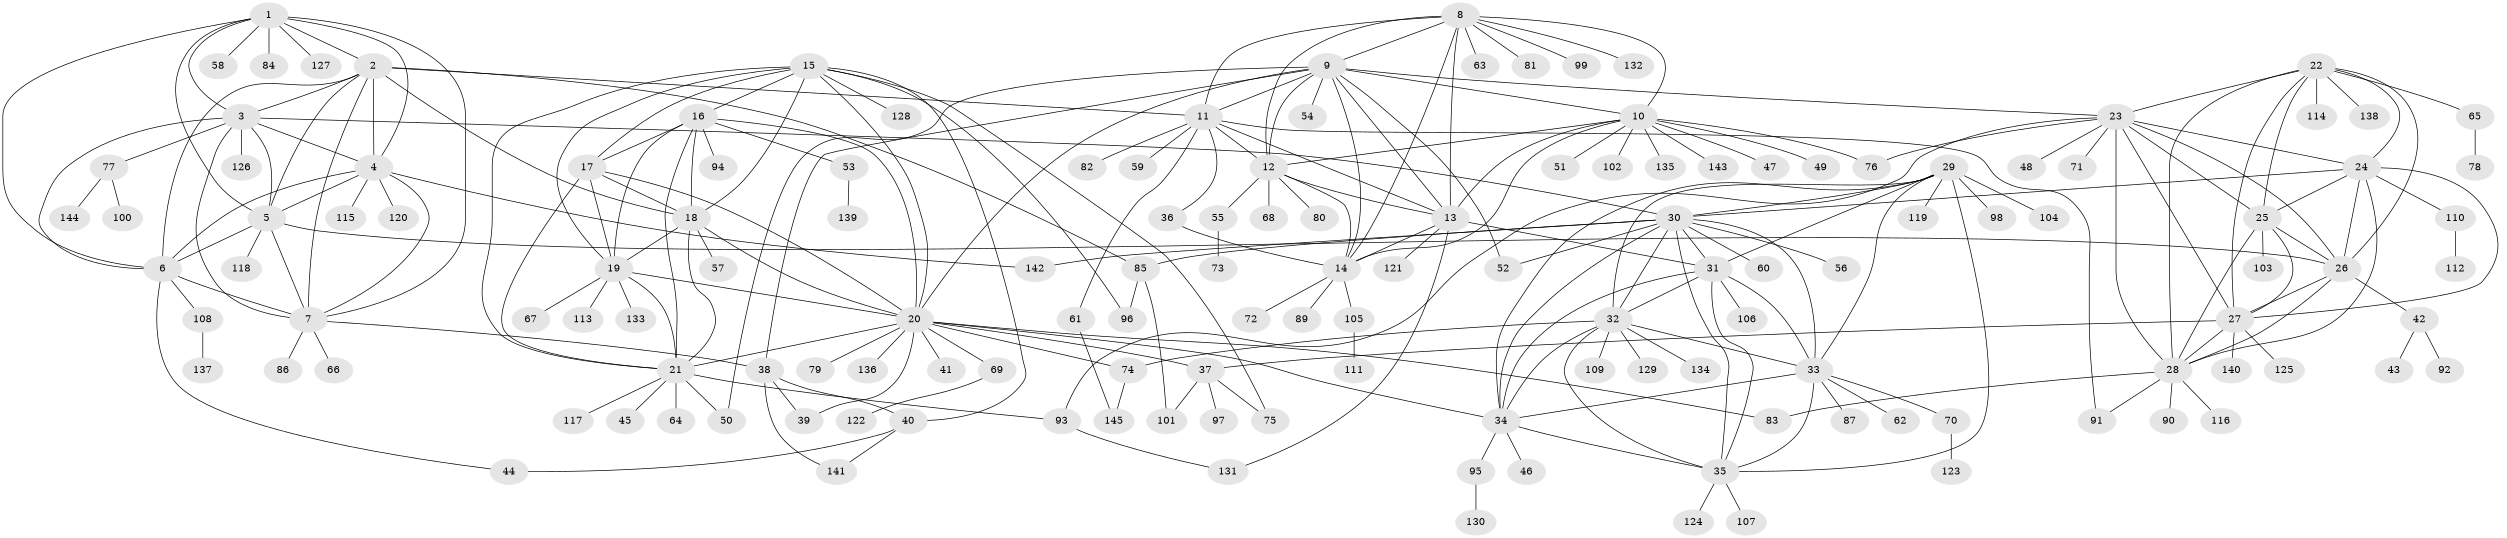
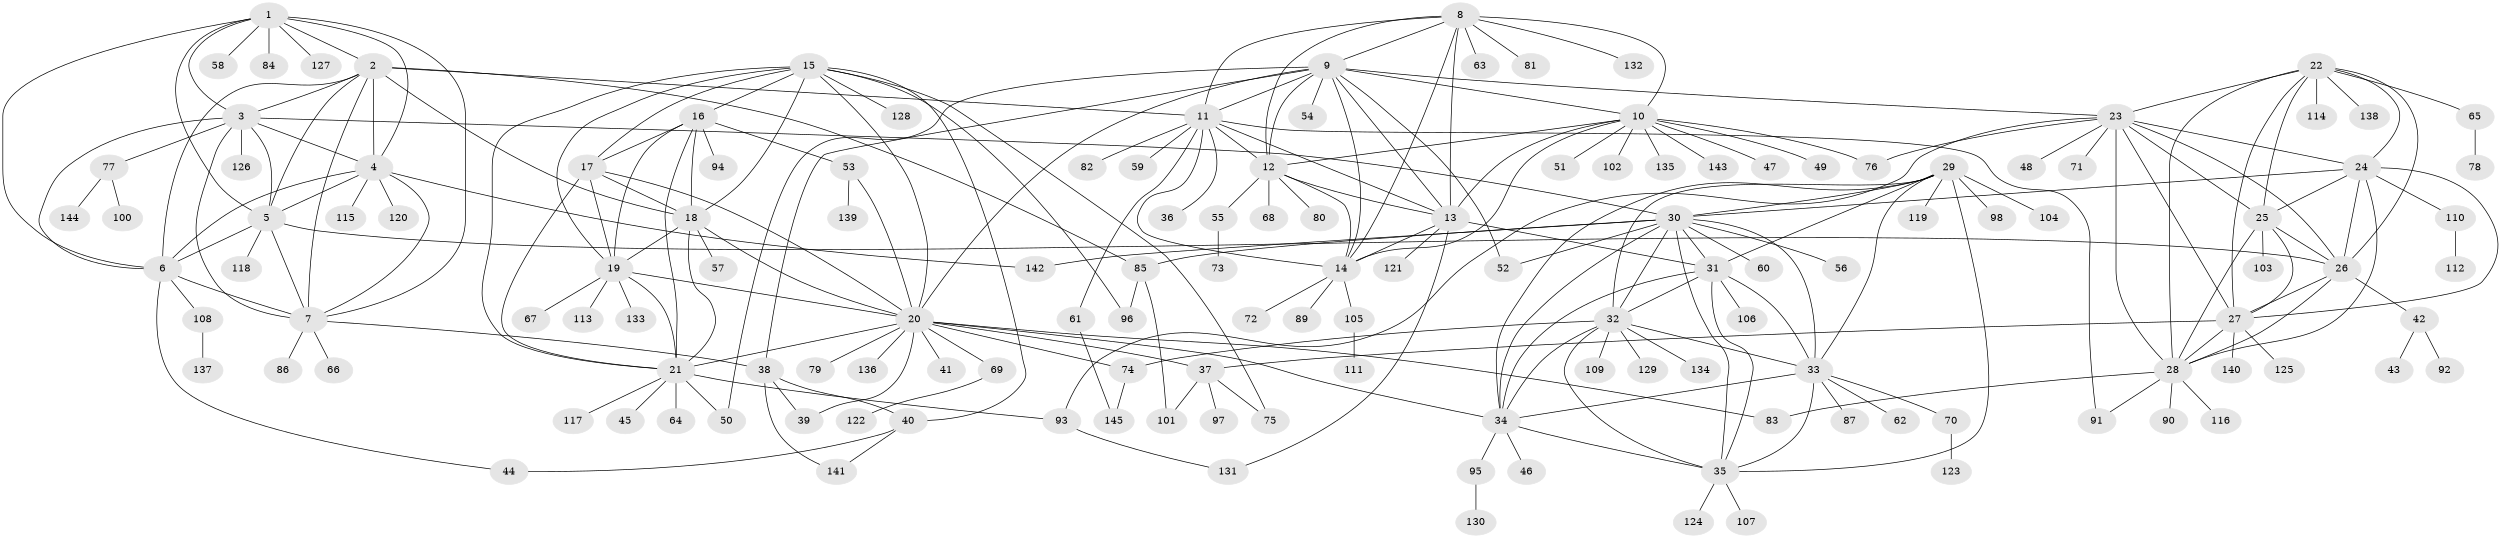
(1582, 66) -> none
(874, 155) -> (890, 241)
(1266, 252) -> (1165, 241)
